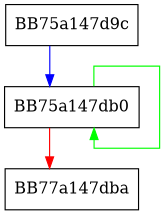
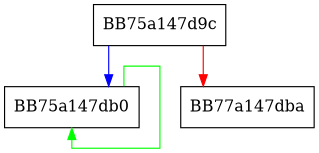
(50, 142) -> (203, 60)
